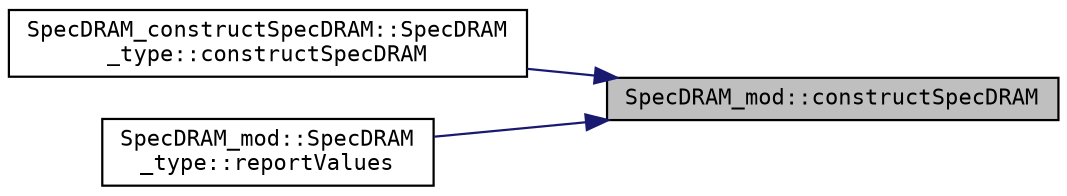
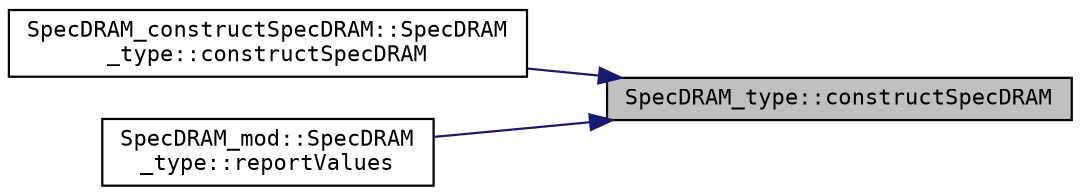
(833, 99) -> (839, 99)
